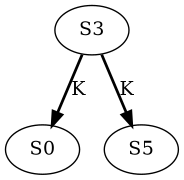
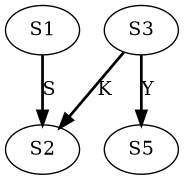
none -> (43, 30)
(127, 90) -> (148, 90)
(43, 150) -> (43, 150)
